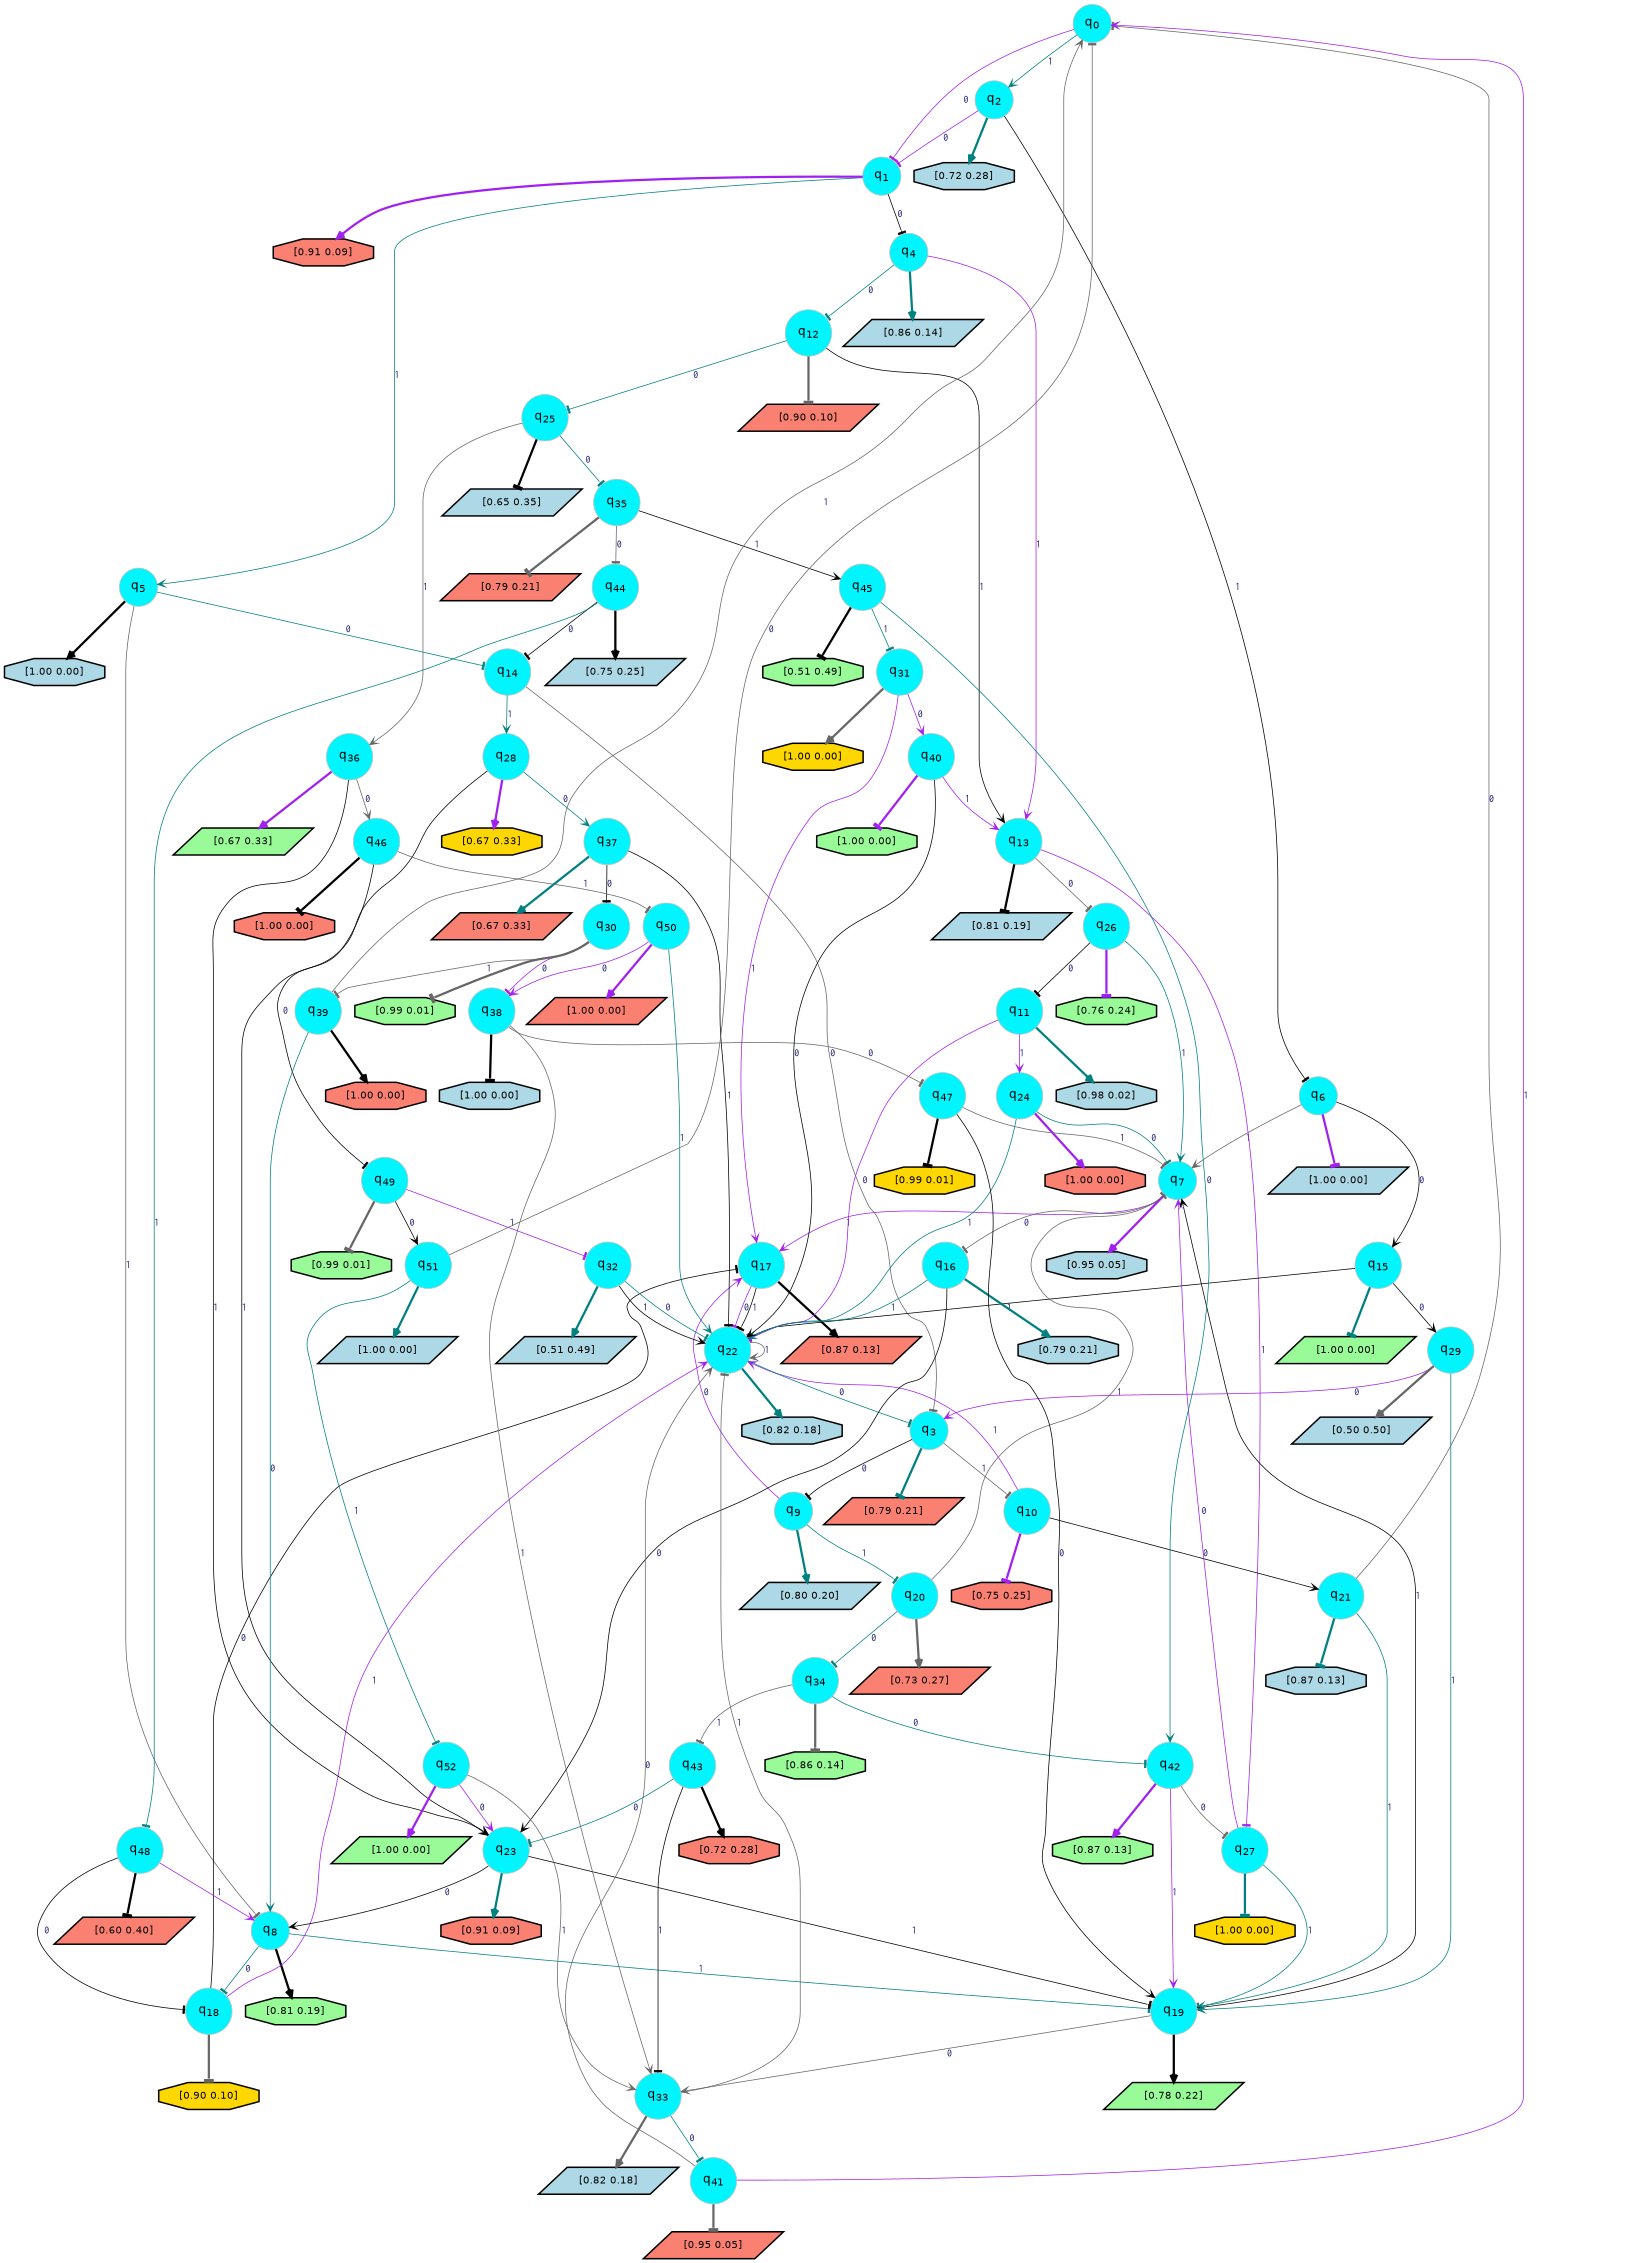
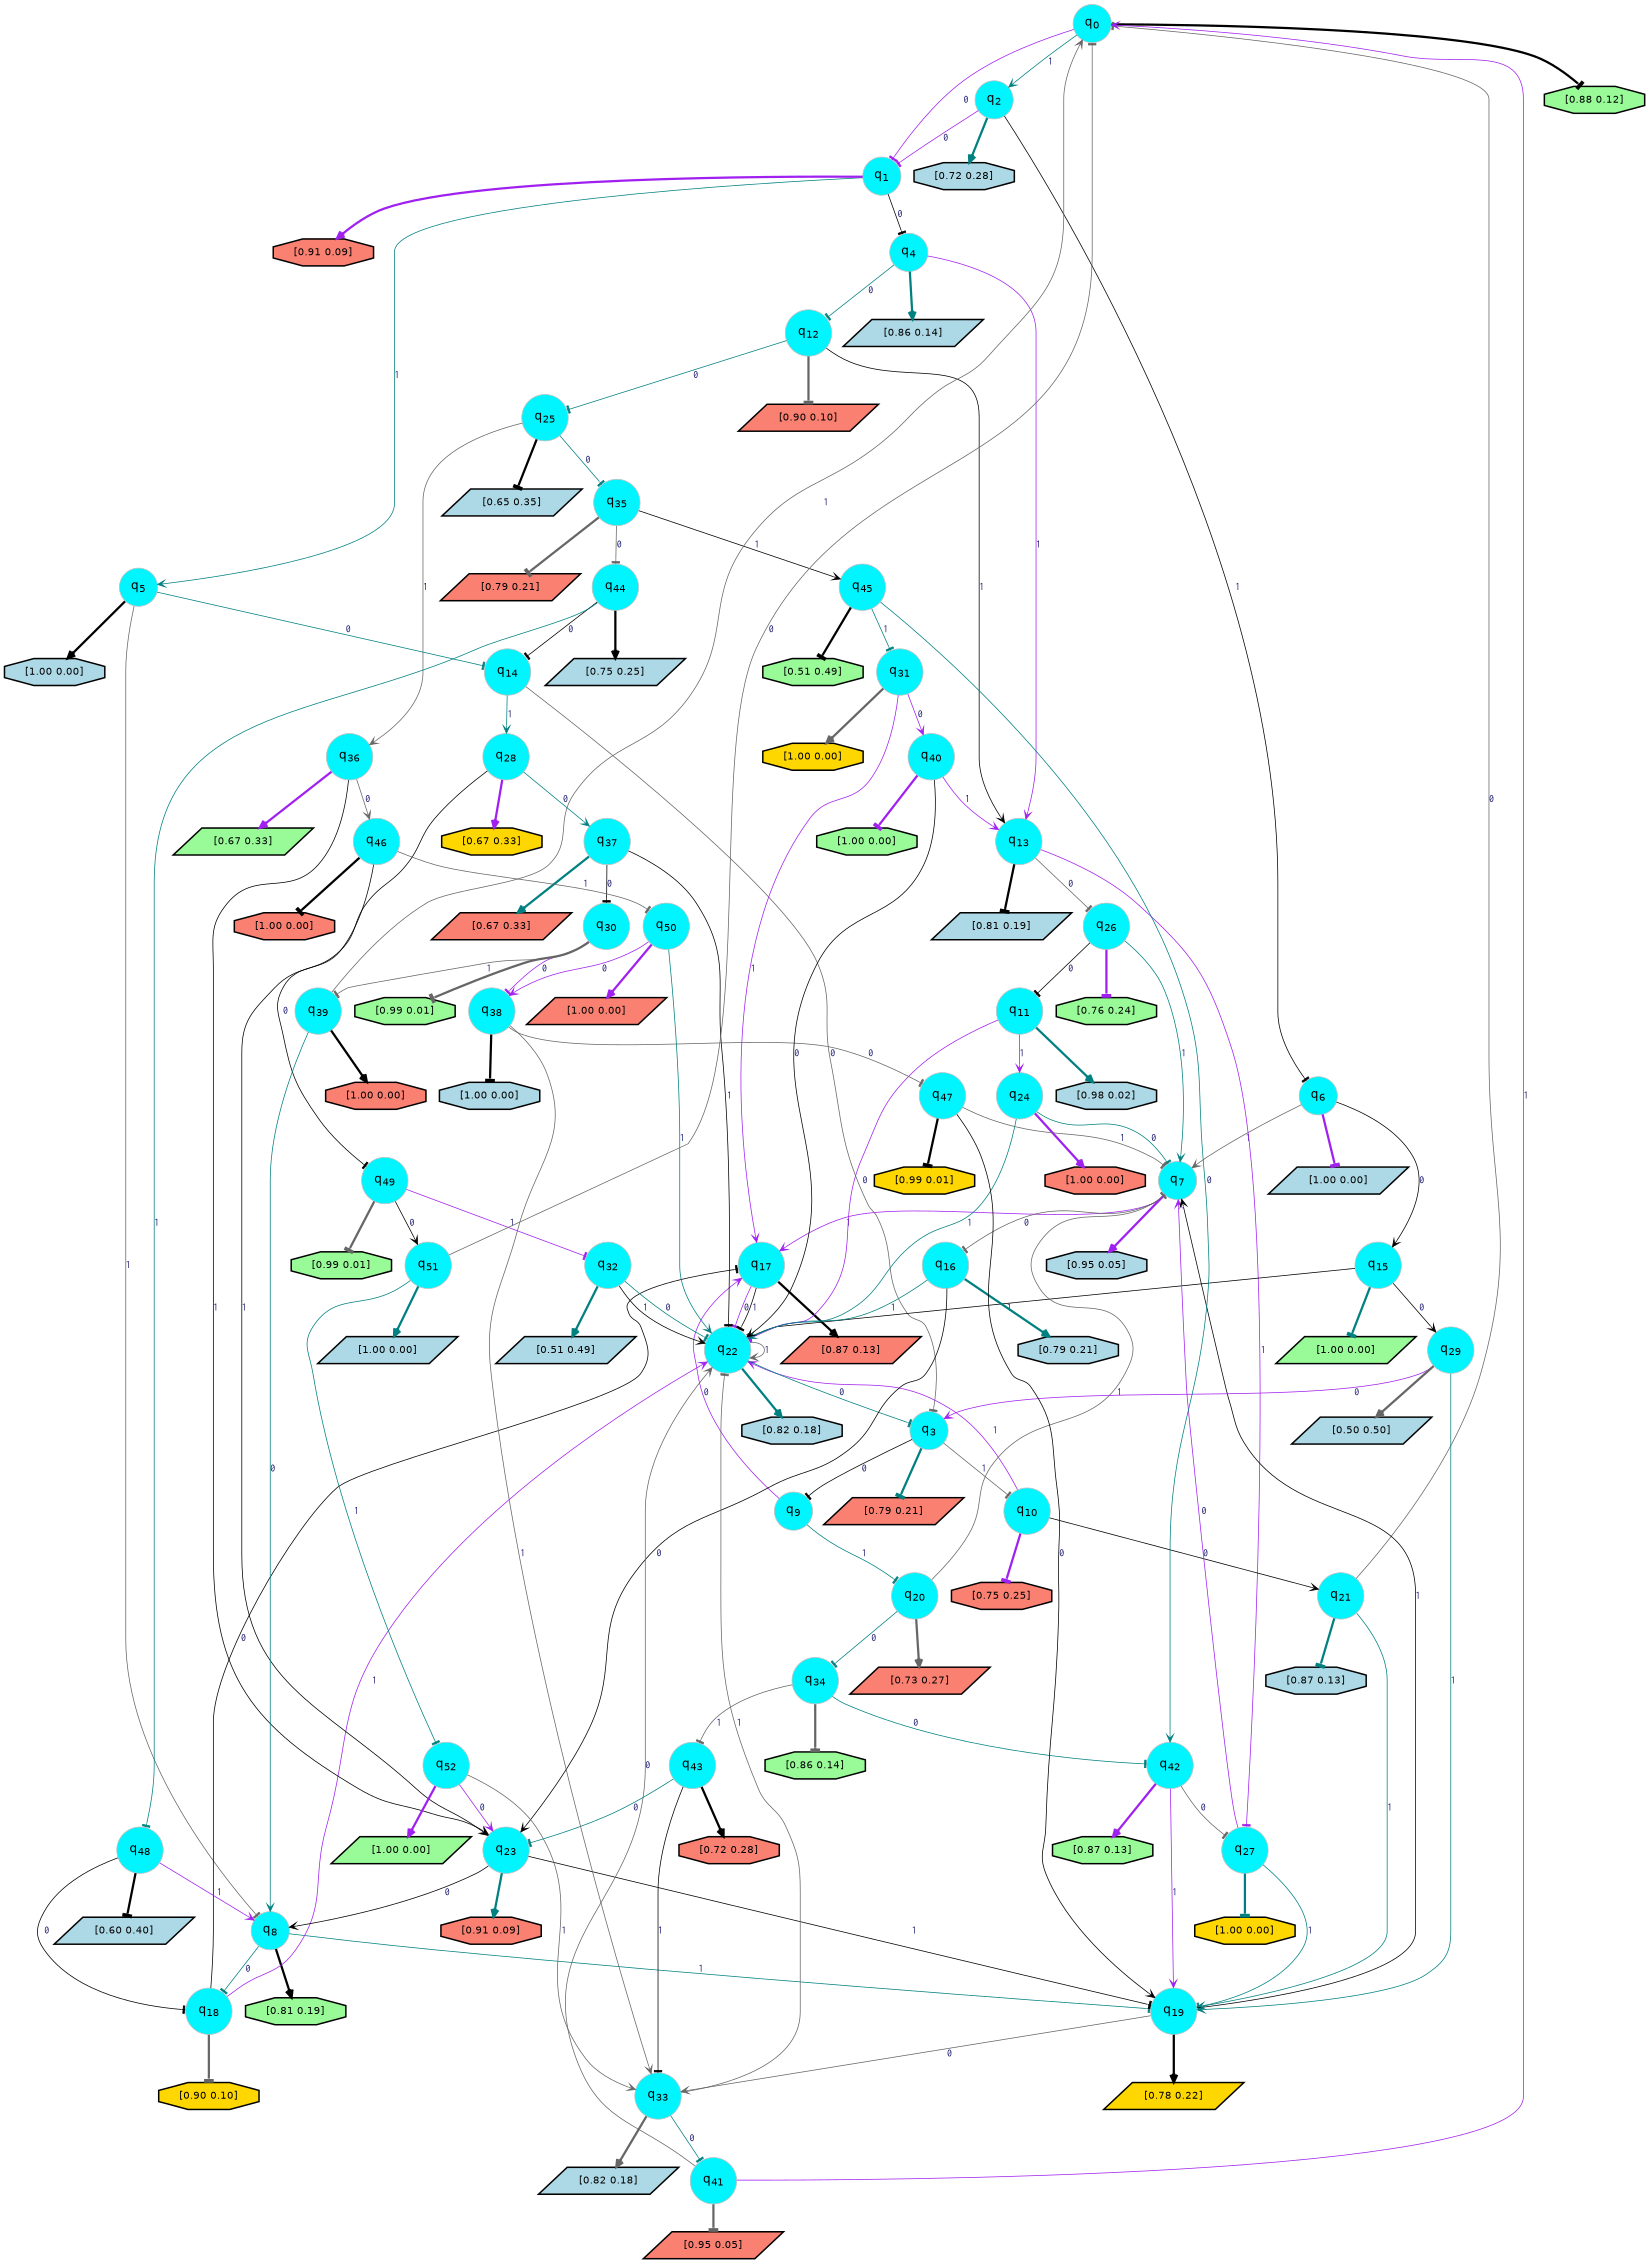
none -> (1595, 100)
(810, 1596) -> none
(124, 1931) -> (124, 1931)
(1174, 2096) -> (1174, 2096)
